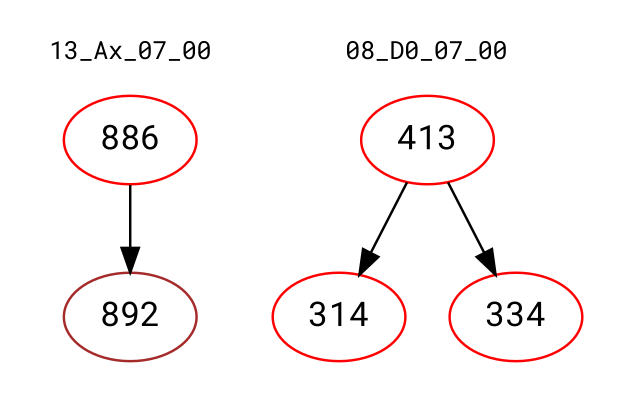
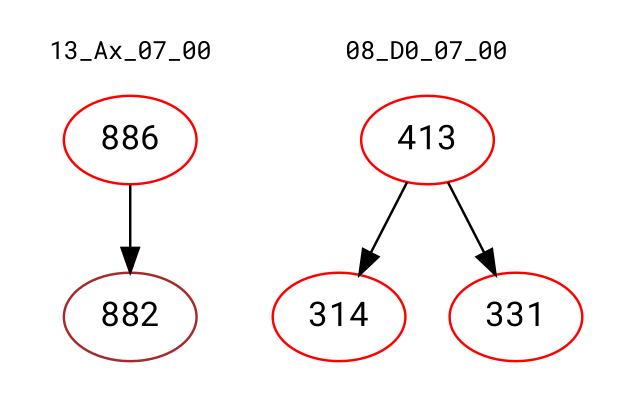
(130, 317) -> (130, 317)
(516, 317) -> (516, 317)
